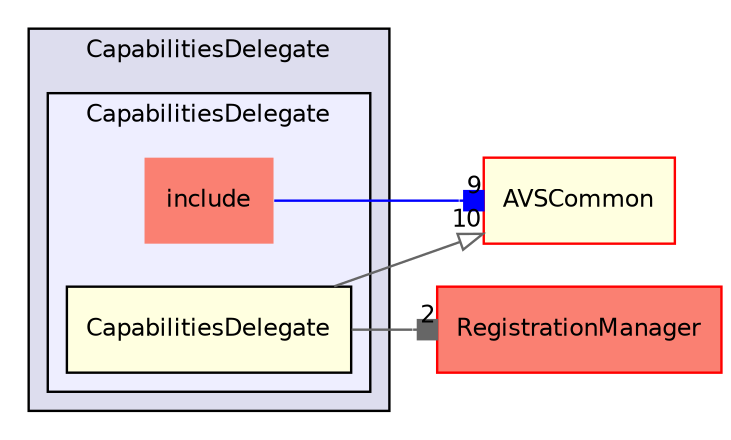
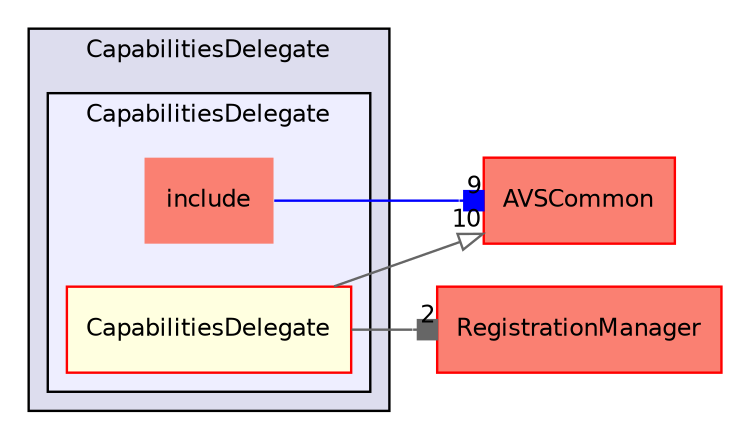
(579, 201) -> (579, 201)
(209, 330) -> (209, 330)
